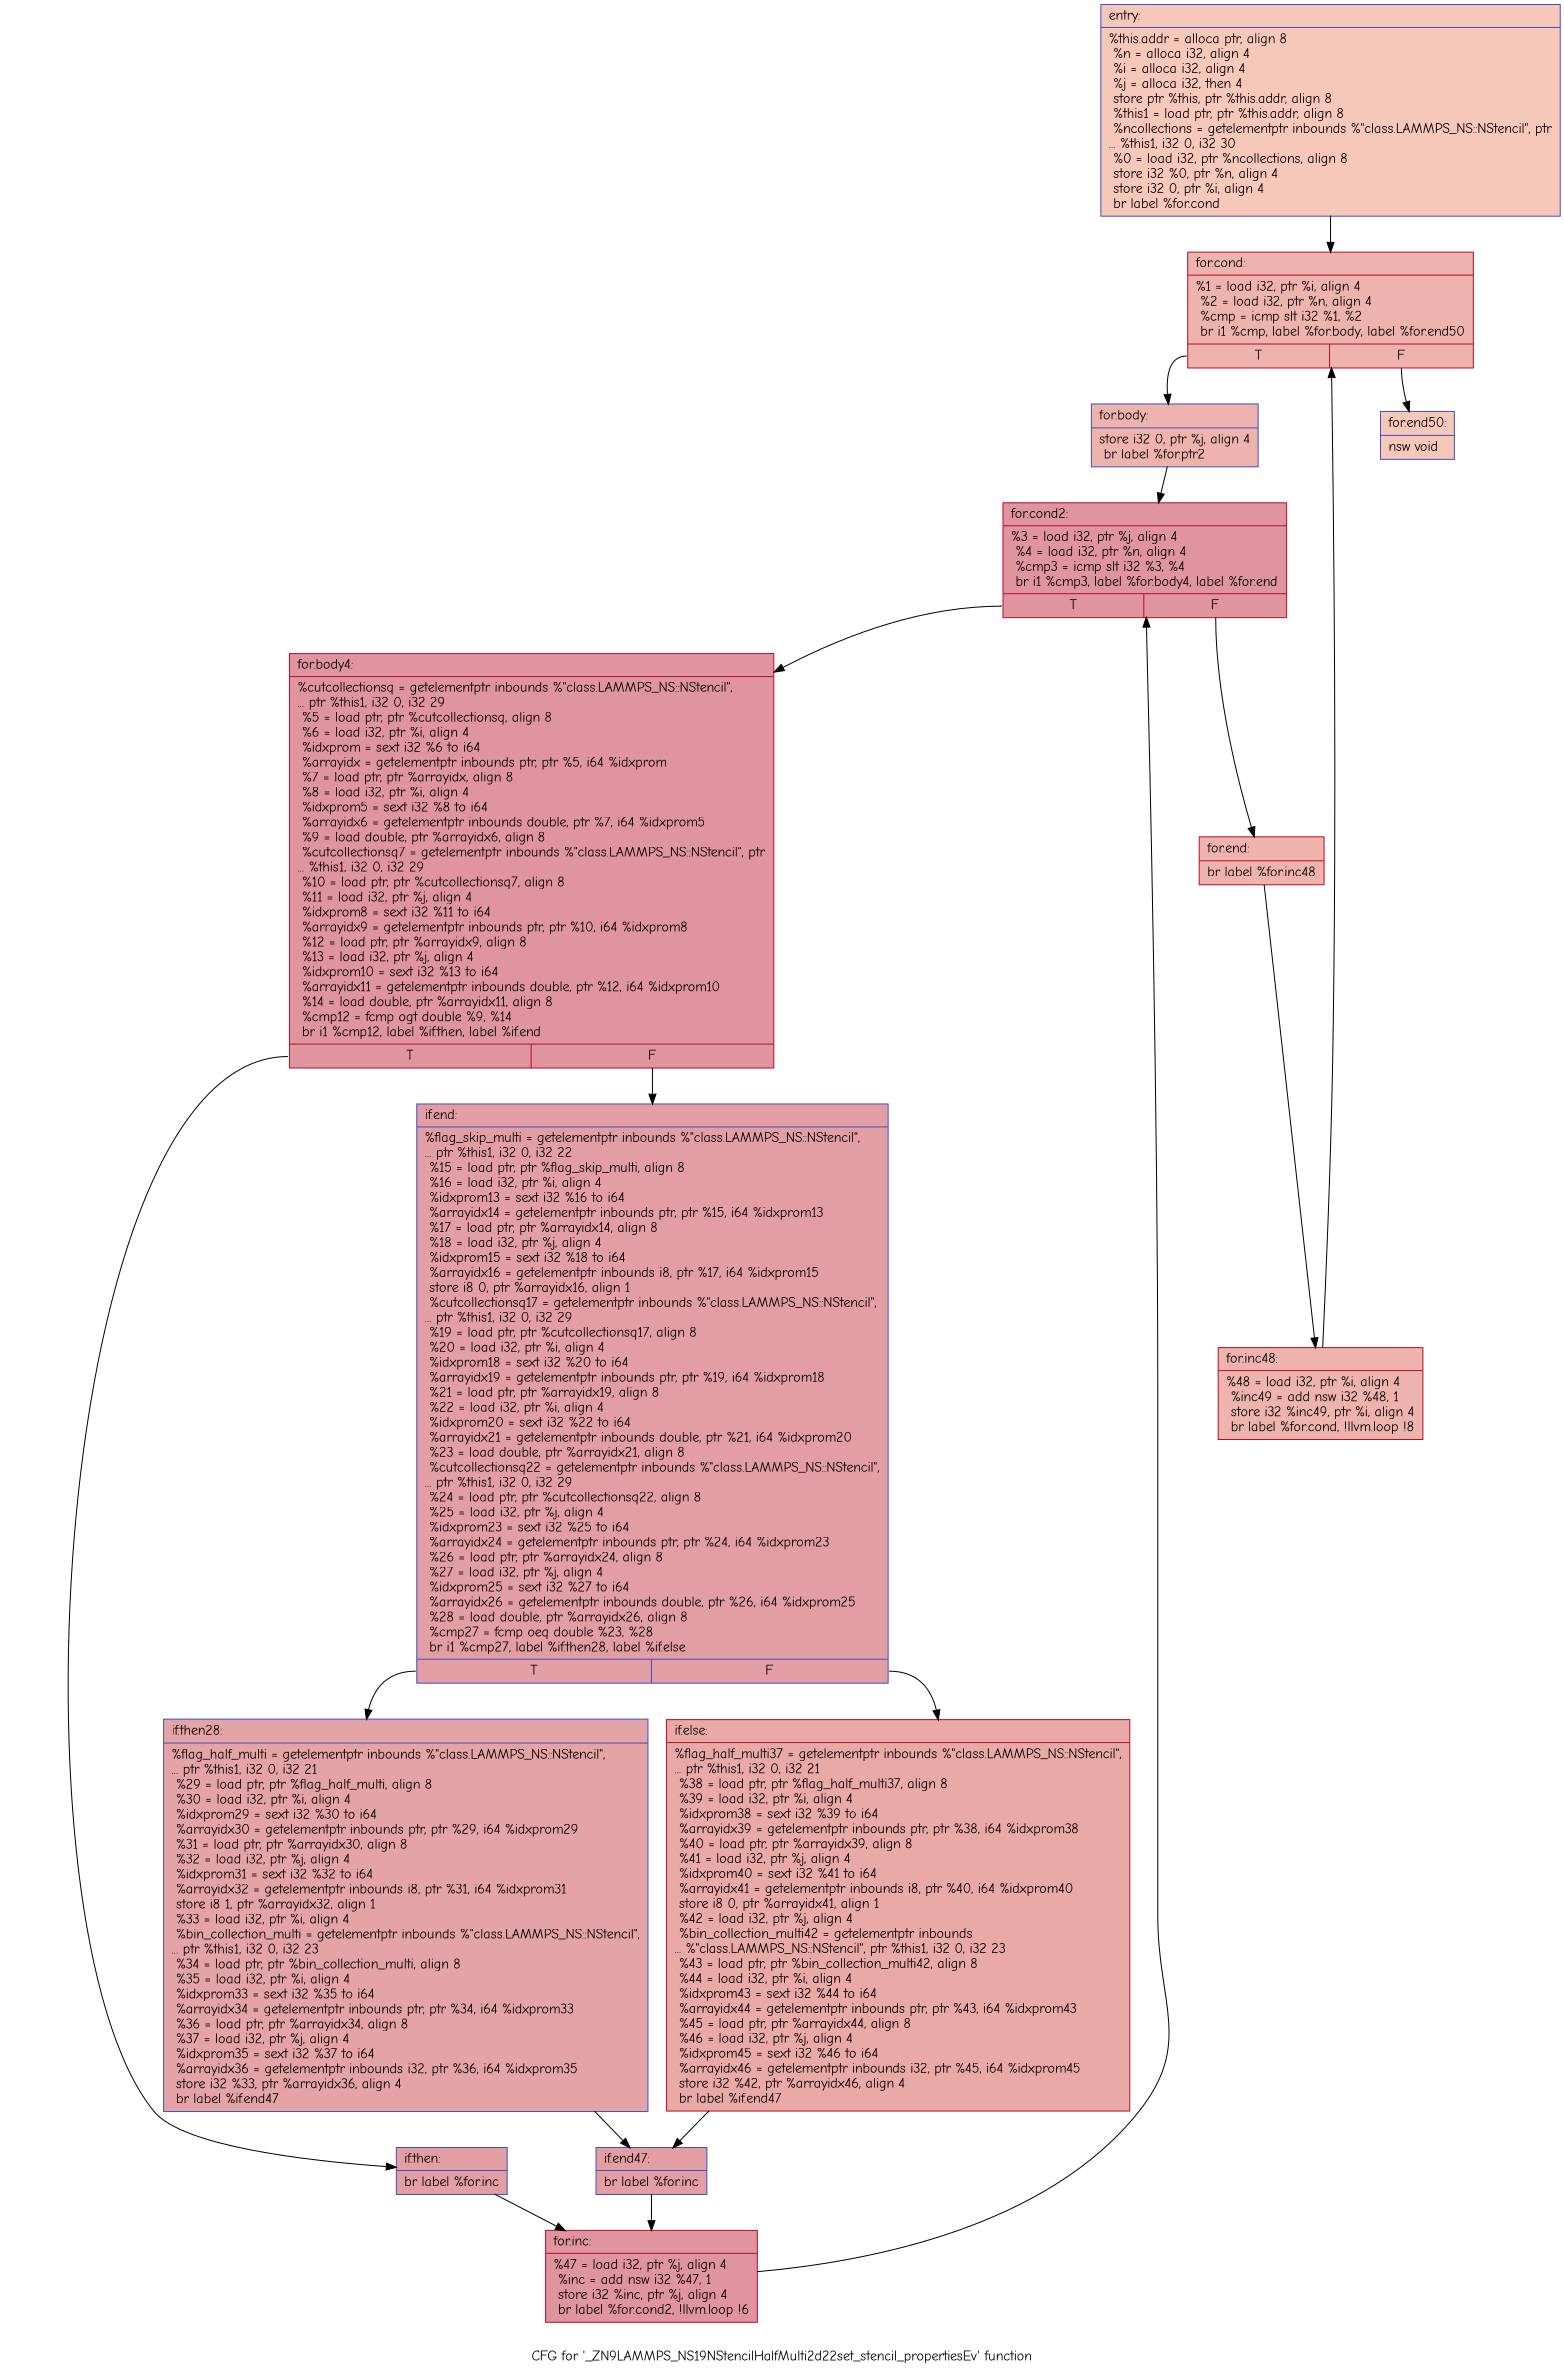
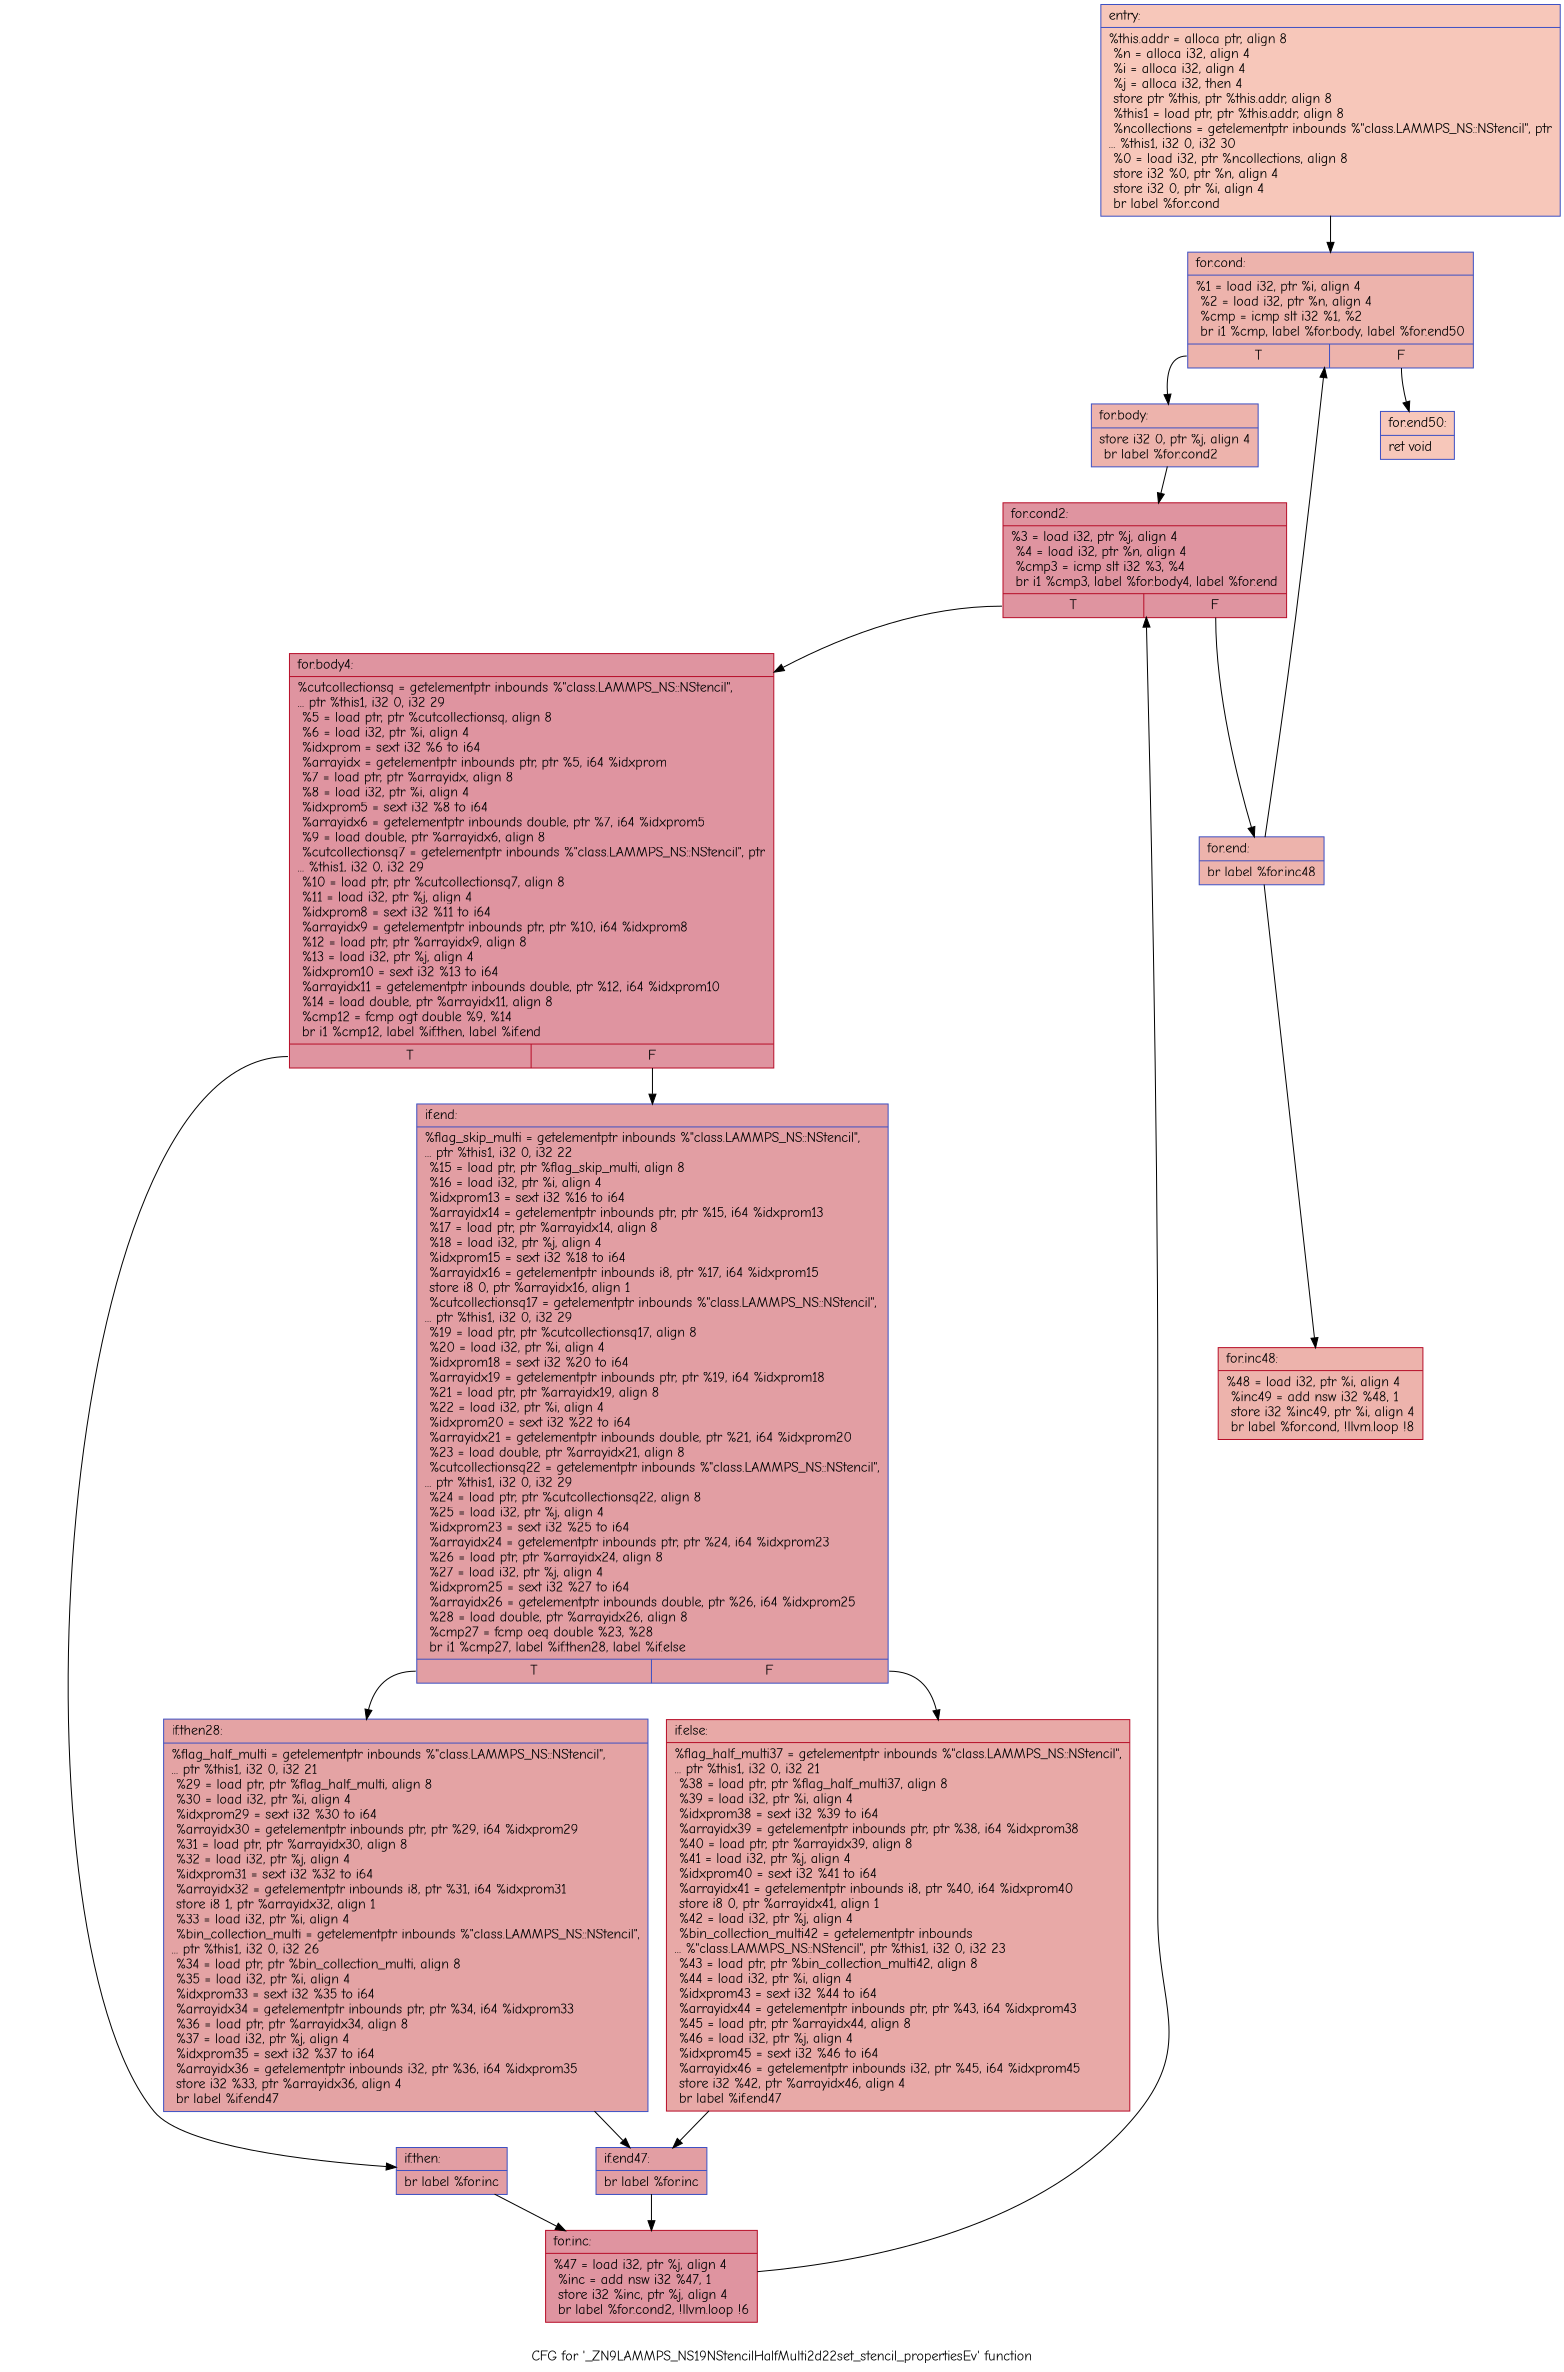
(1331, 310) -> (1331, 310)
(1413, 447) -> (1410, 447)
(1152, 454) -> (1159, 454)
(1262, 861) -> (1262, 861)
(1335, 863) -> (1297, 608)
(246, 1949) -> (246, 1949)
